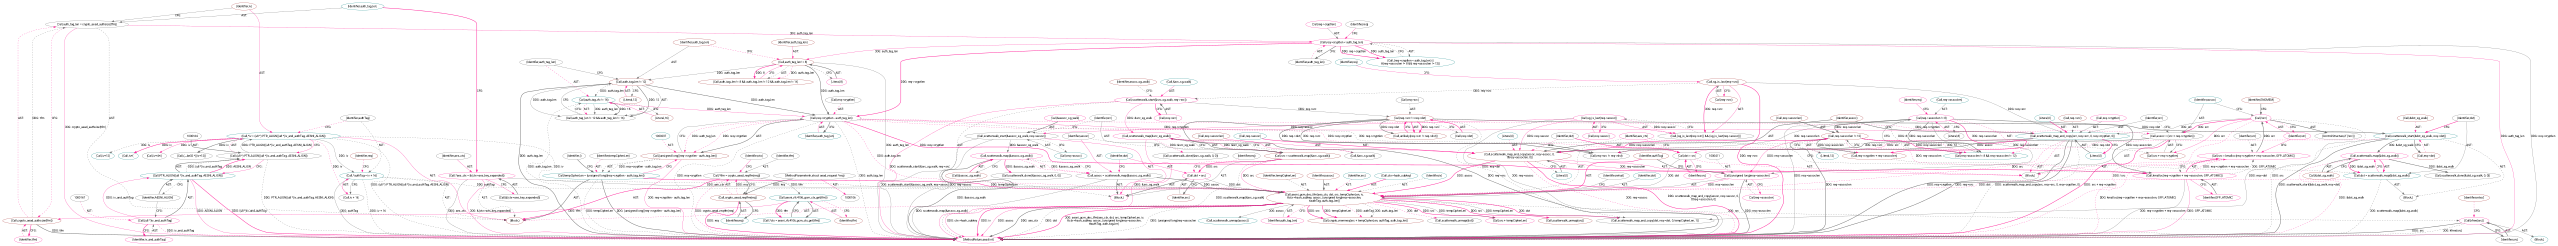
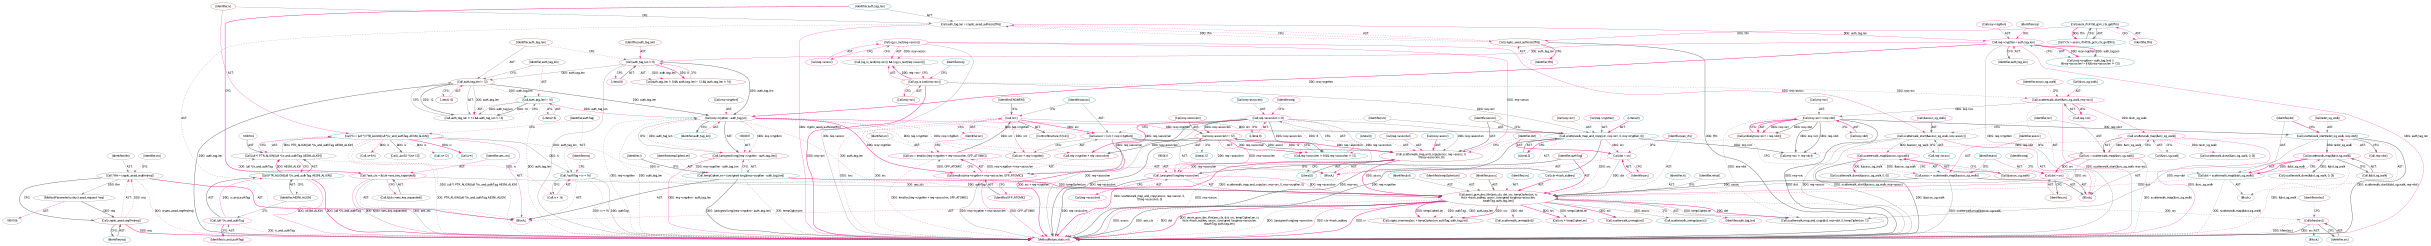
none -> (917, 70)
(594, 100) -> (538, 100)
(746, 165) -> (142, 165)
(788, 184) -> (101, 186)
(80, 198) -> none
(978, 240) -> (1054, 240)
